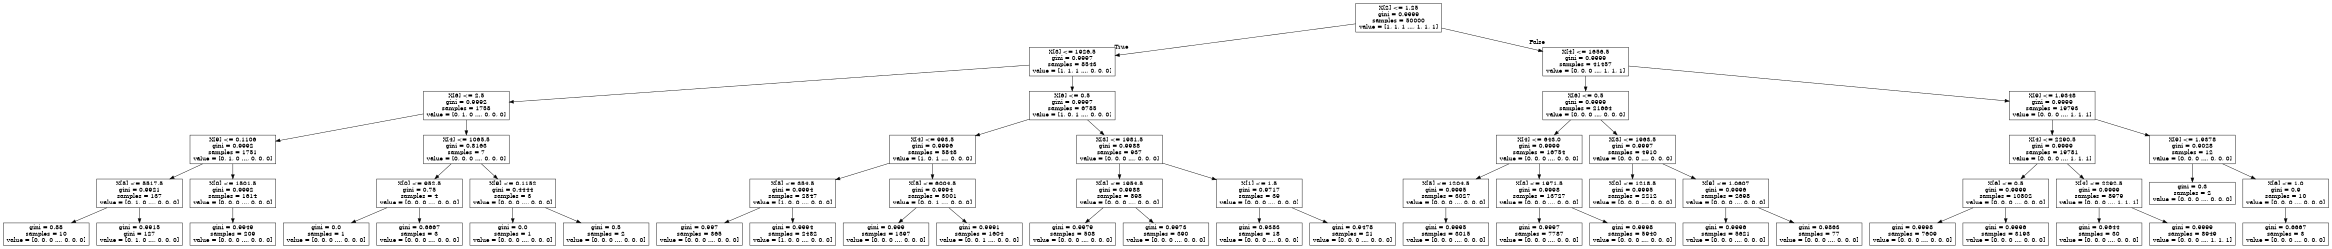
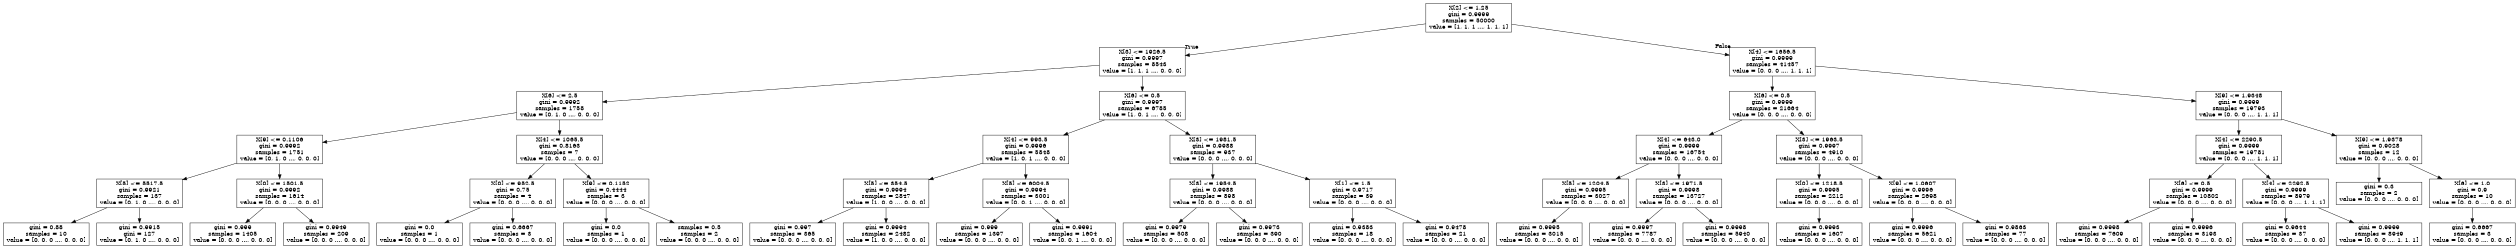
none -> (233, 234)
(606, 234) -> (699, 234)
none -> (1819, 234)
(2099, 234) -> (2286, 234)
